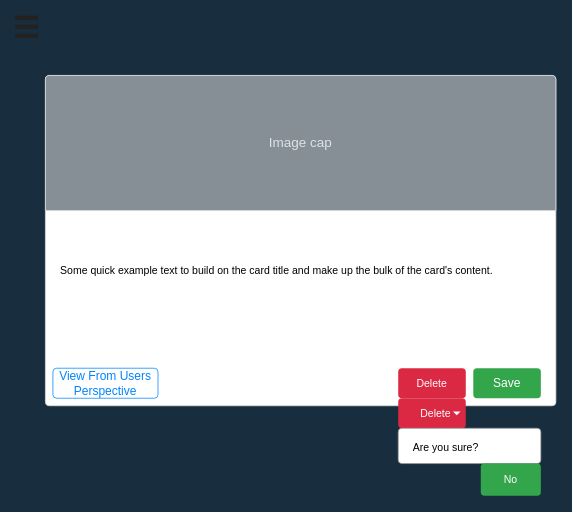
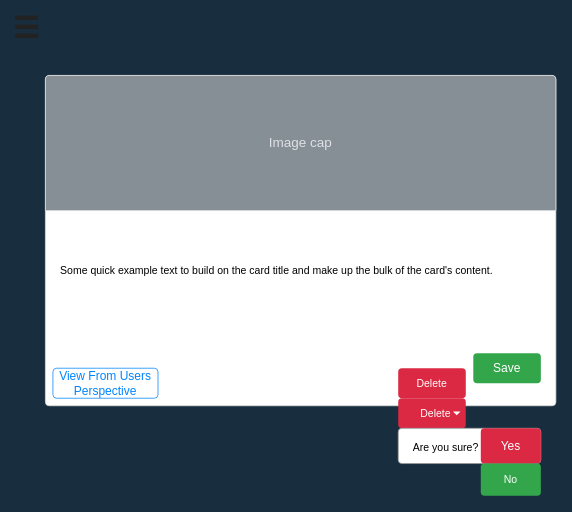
(507, 383) -> (507, 368)
none -> (510, 446)
